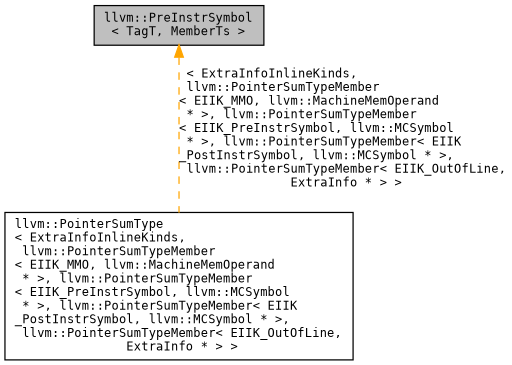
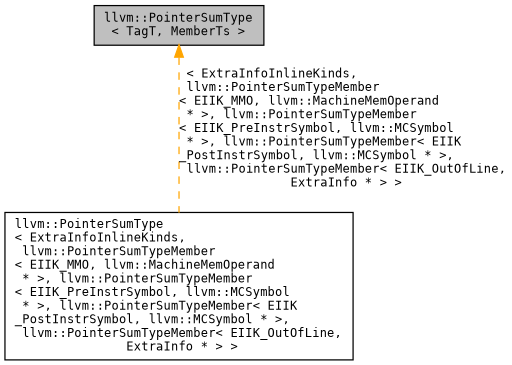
(179, 25) -> (179, 25)
